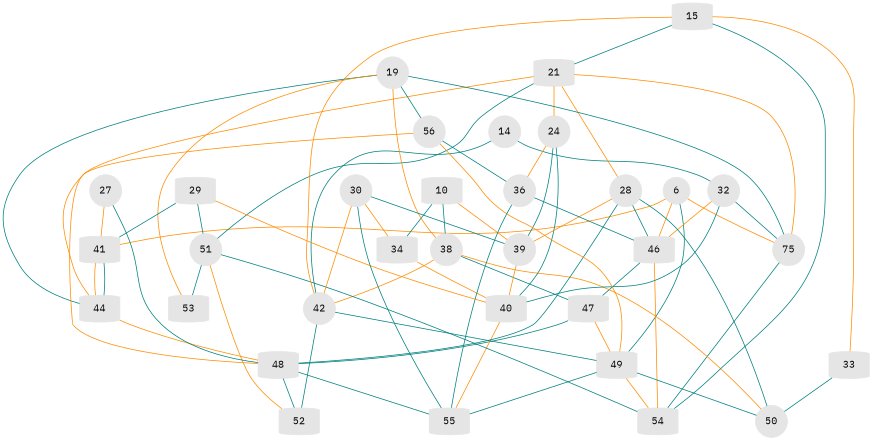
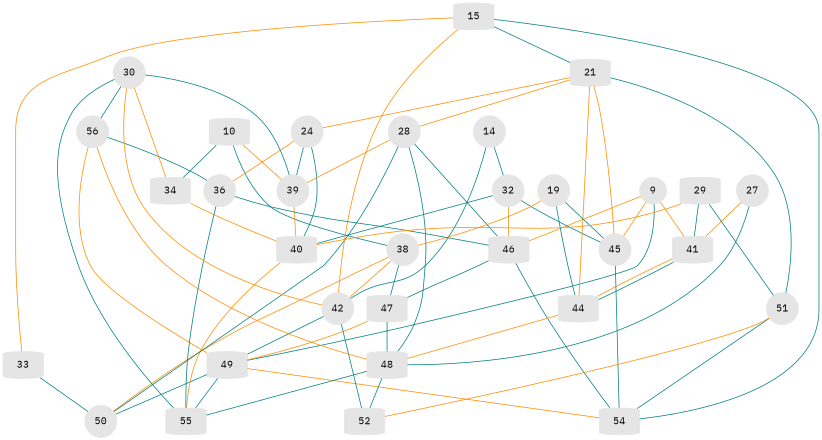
(411, 102) -> (111, 102)
(677, 191) -> (653, 191)
(789, 250) -> (615, 250)
(189, 309) -> none
(656, 336) -> (560, 337)
